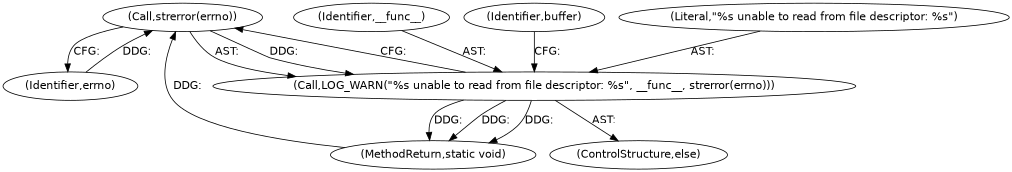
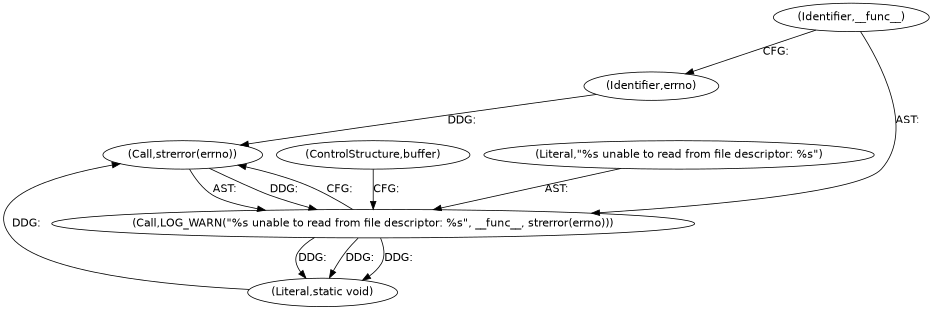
(534, 17) -> (373, 155)
(88, 37) -> (754, 51)
(433, 155) -> (323, 292)
(639, 155) -> none
